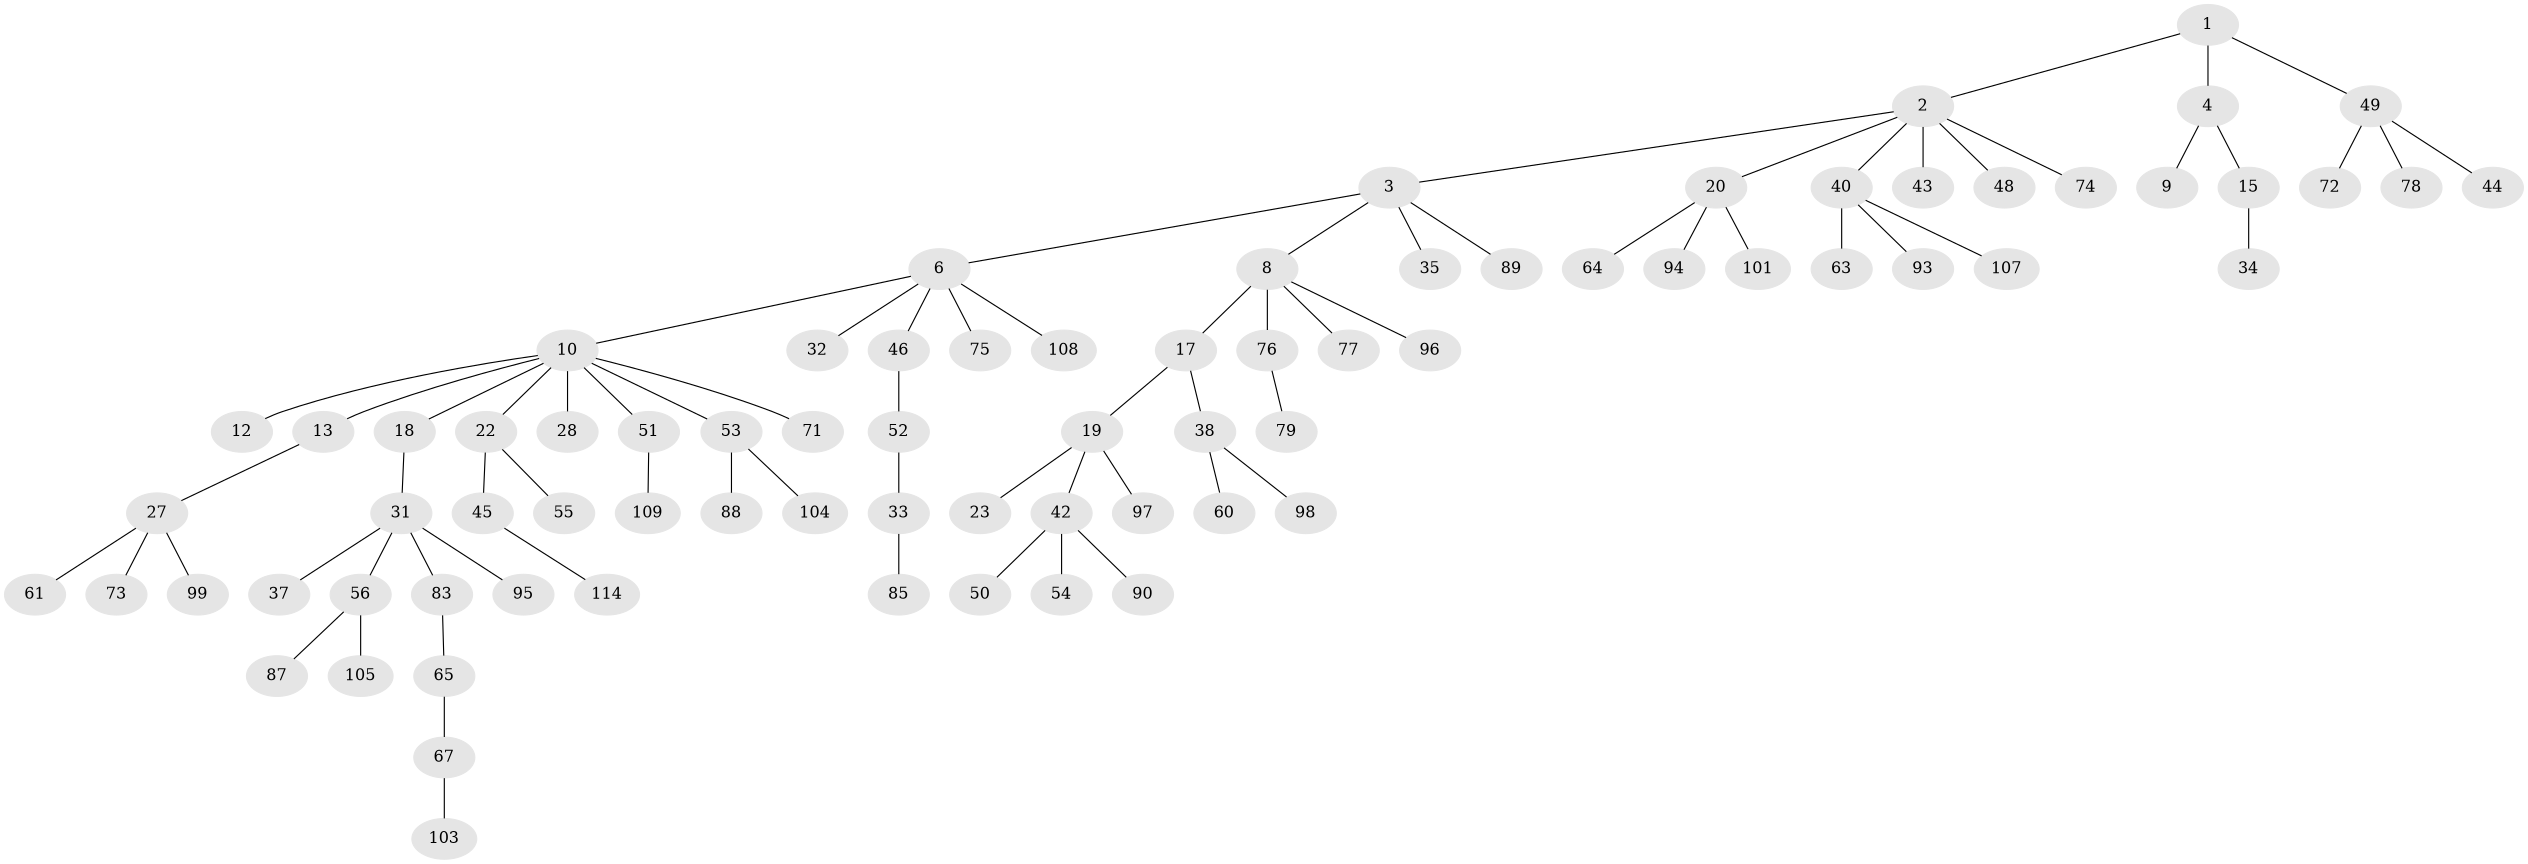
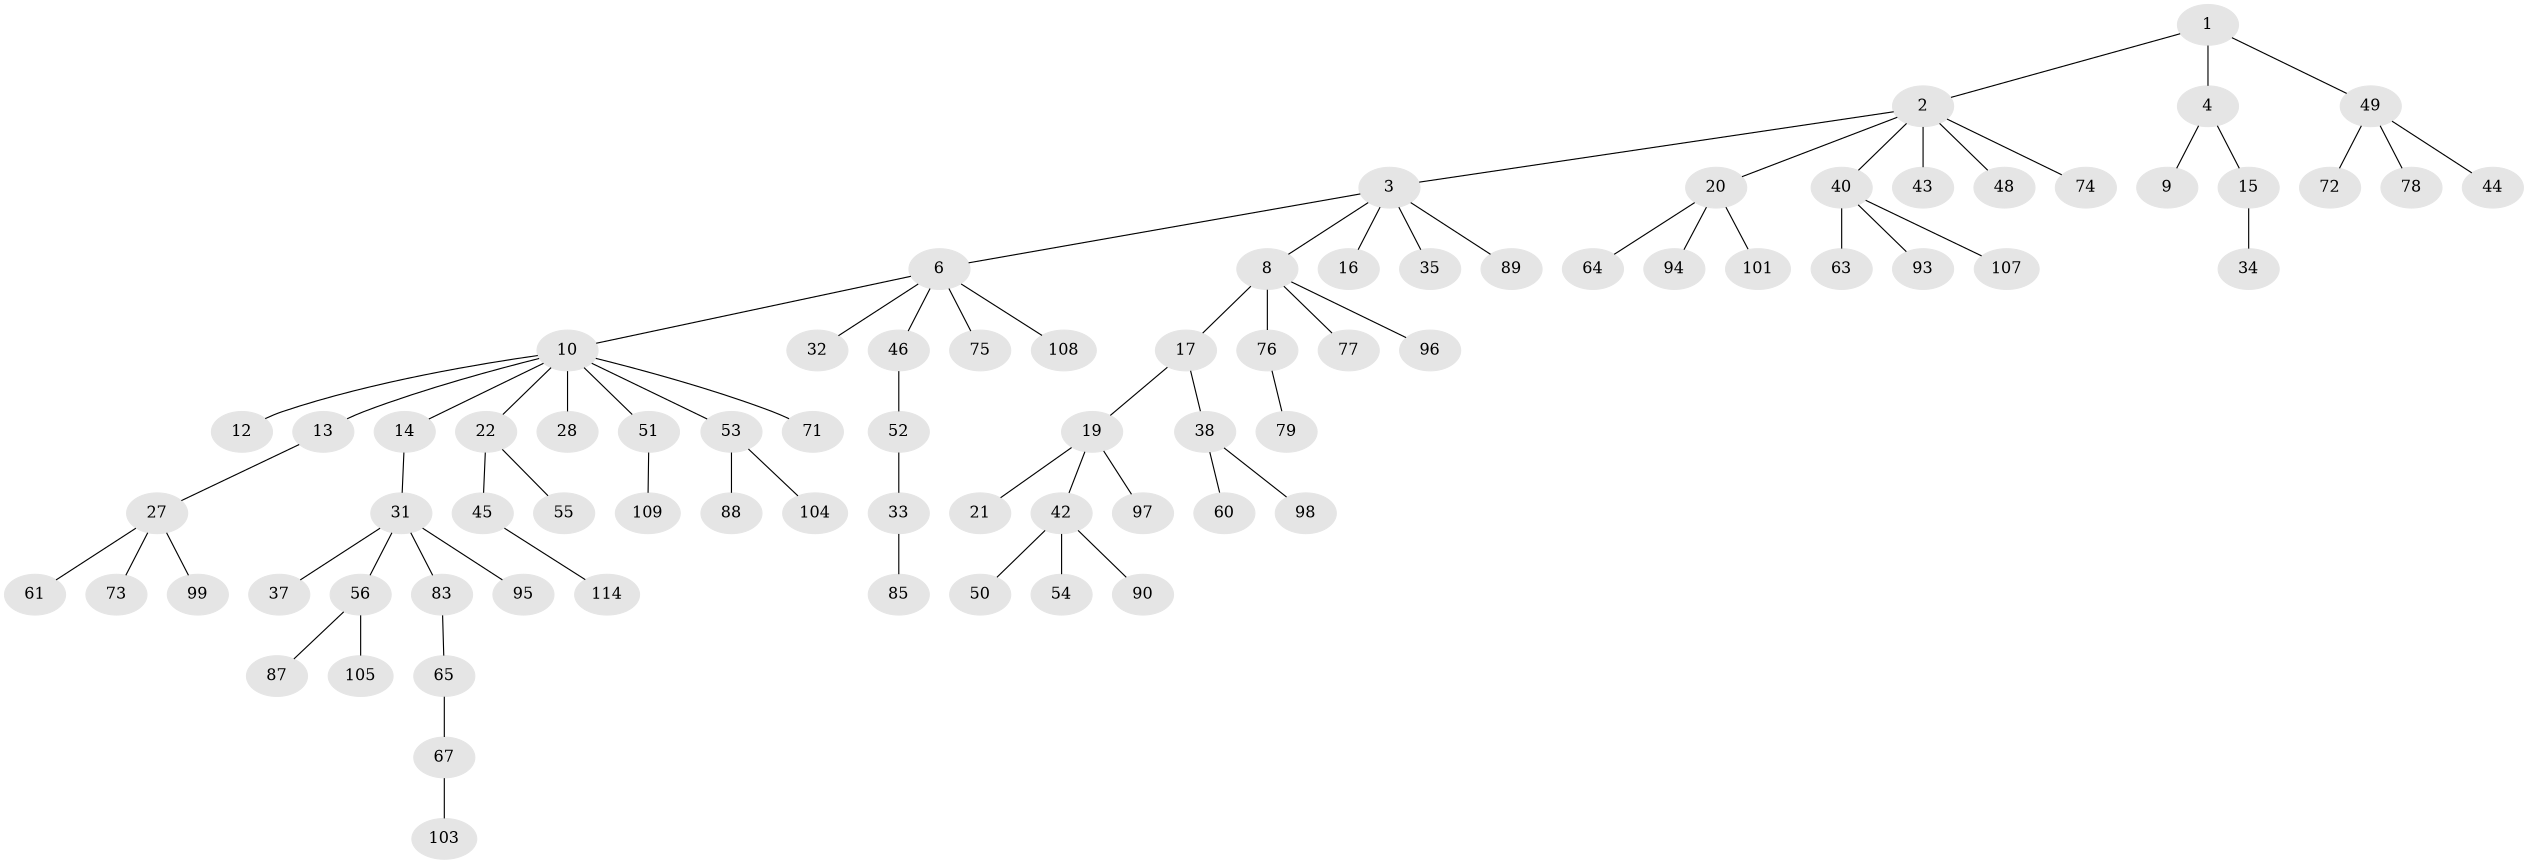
none -> (1349, 269)
(405, 432) -> (405, 432)
(980, 513) -> (980, 513)
